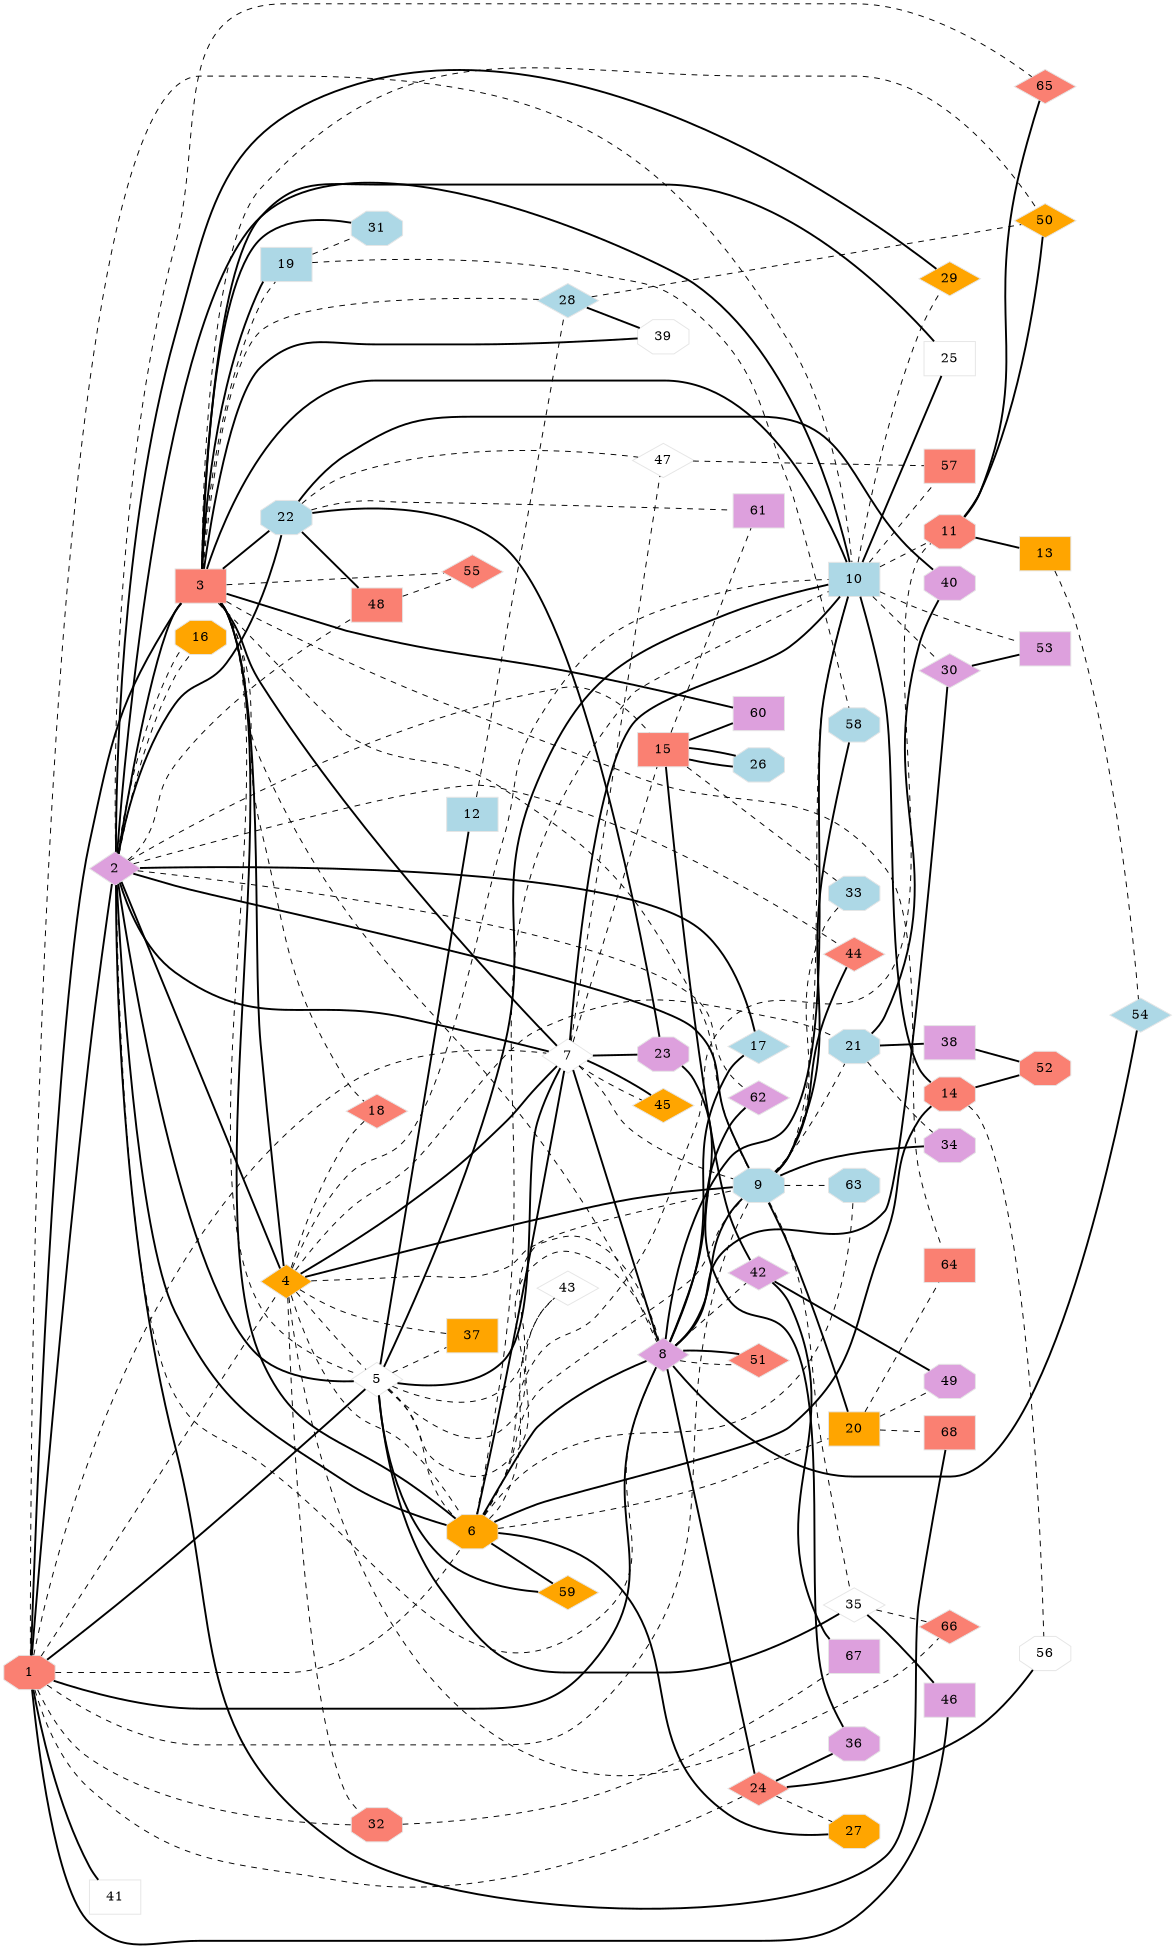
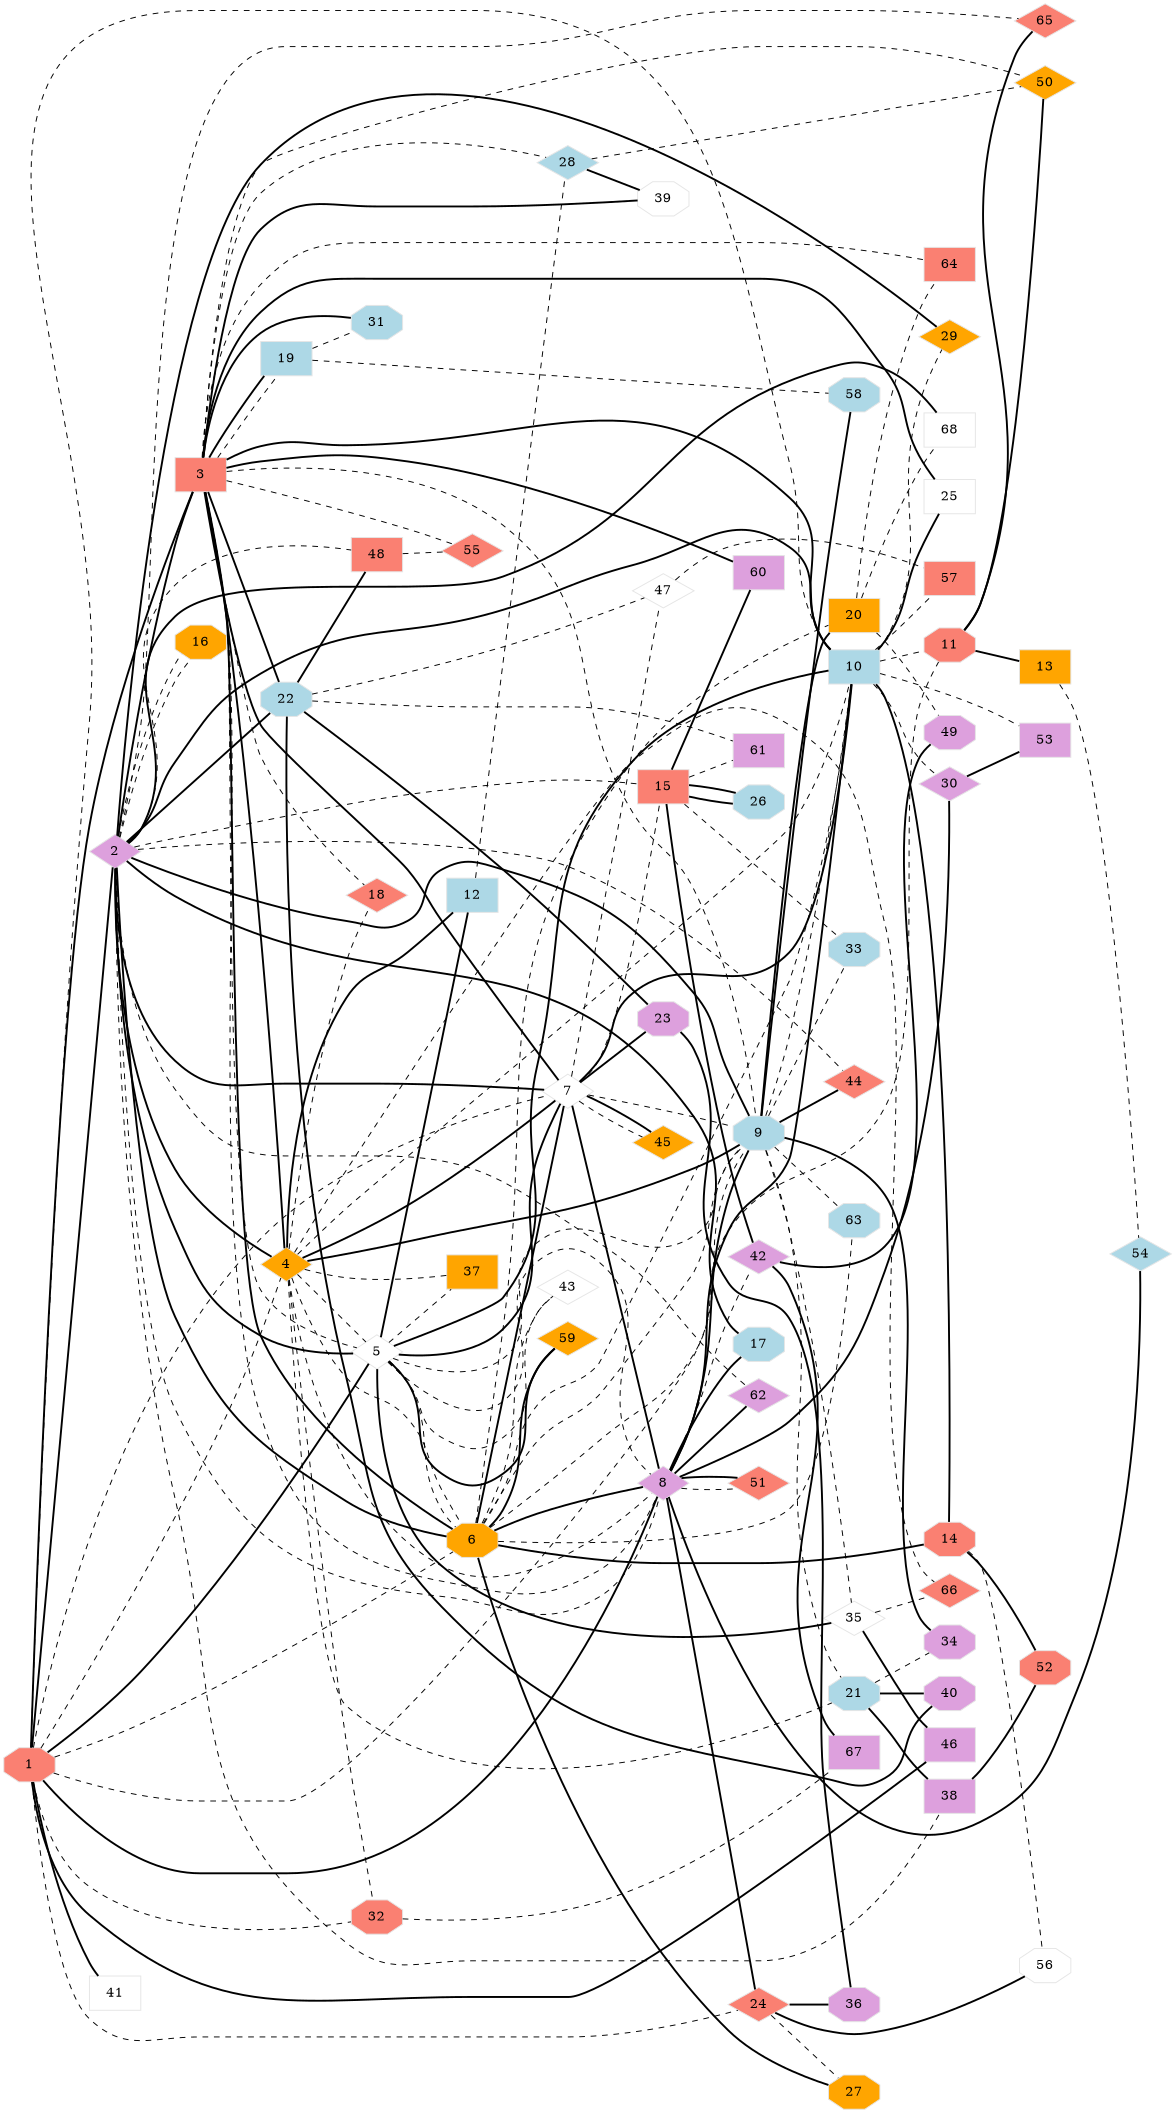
(759, 1047) -> (759, 1344)
none -> (307, 1090)
(950, 1433) -> (950, 430)
none -> (218, 1754)
